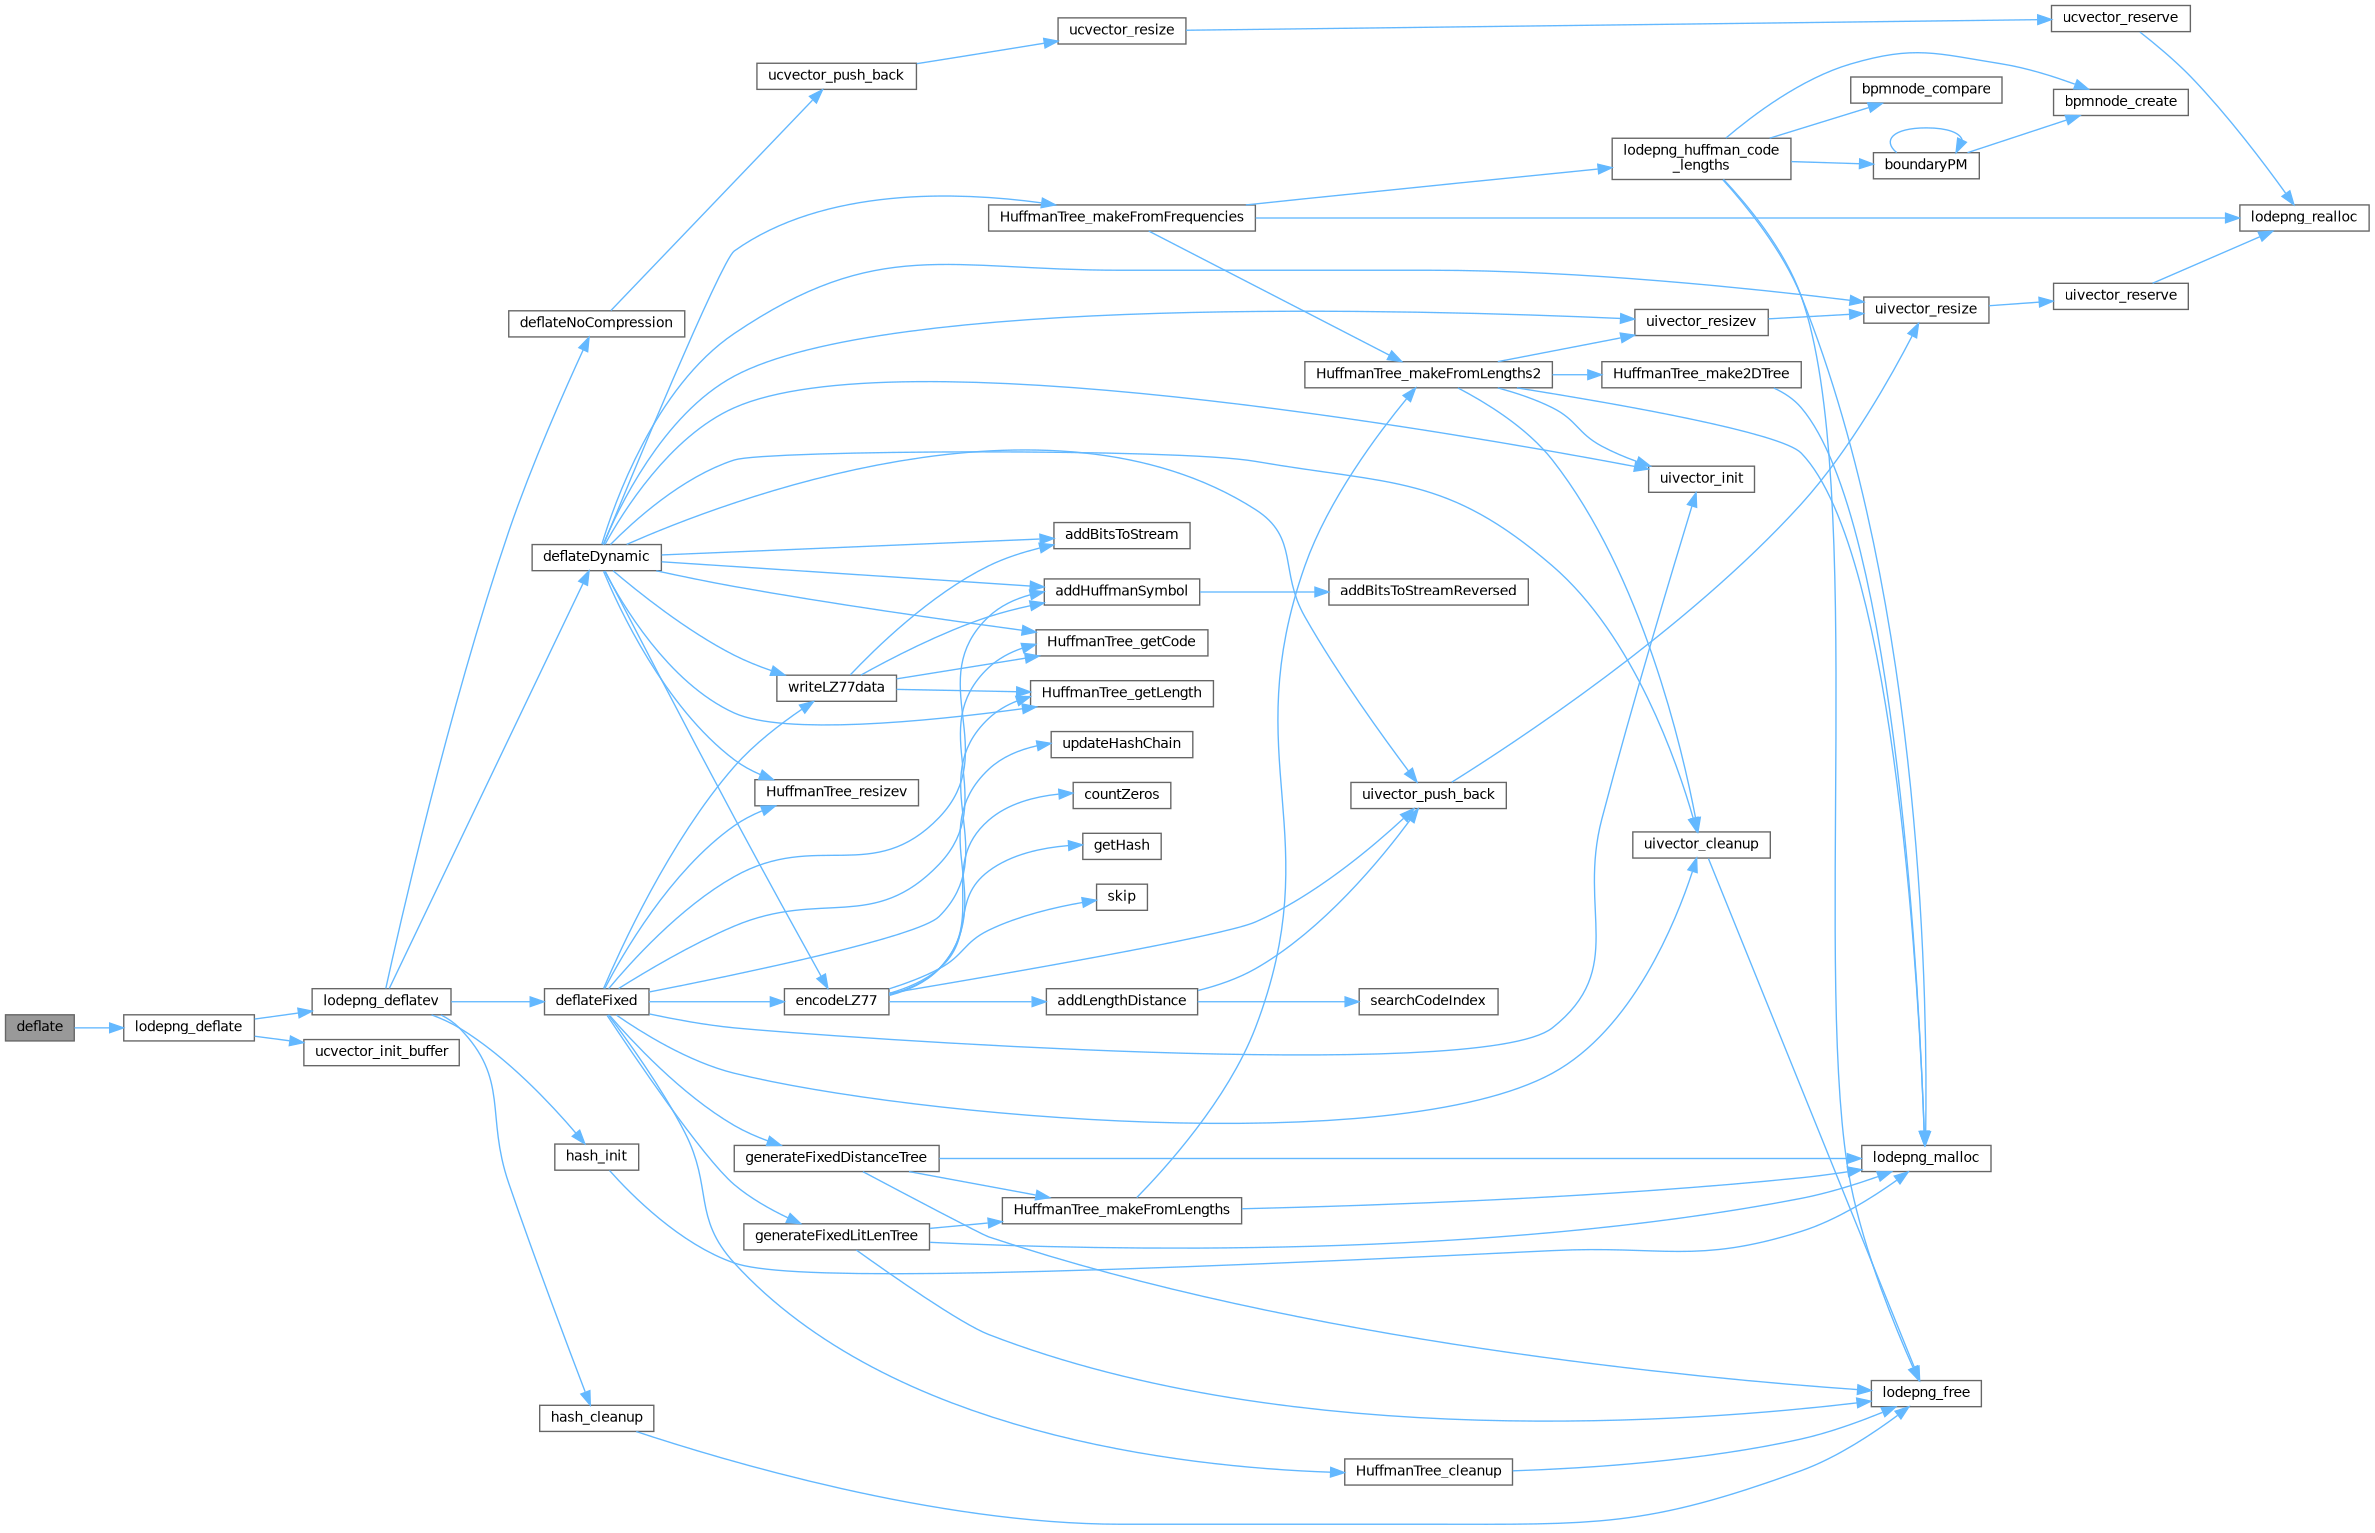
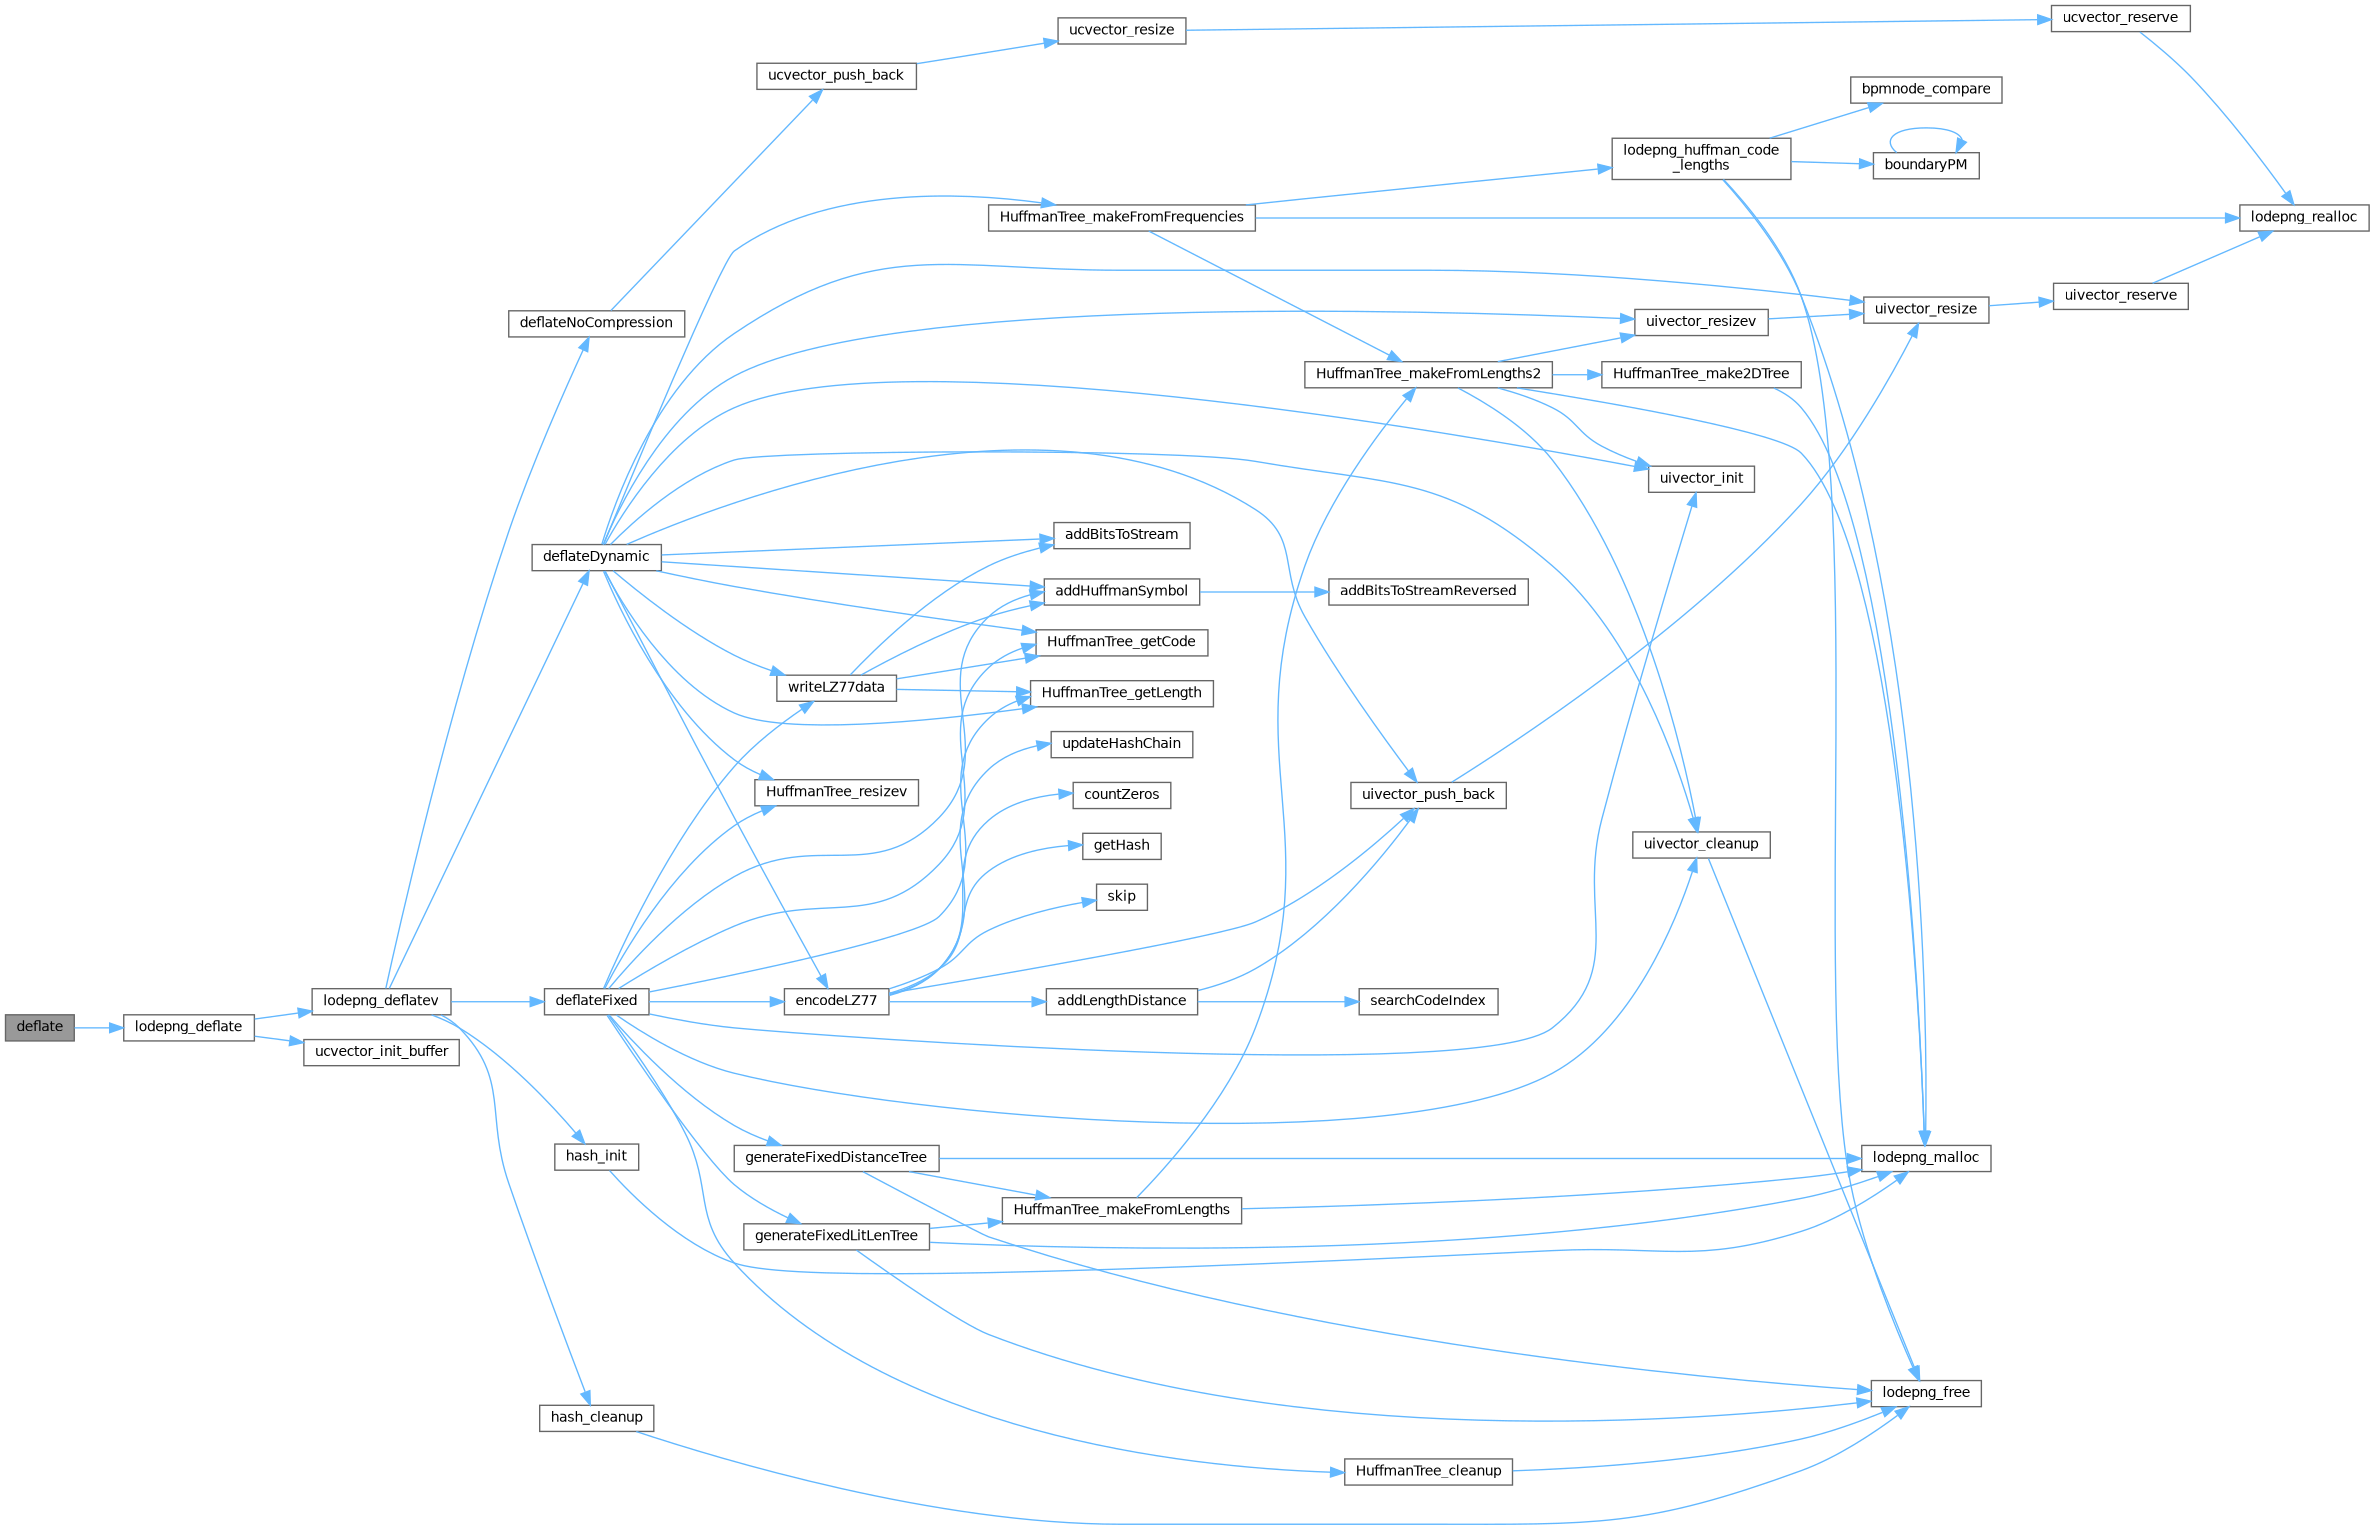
(2121, 102) -> none
